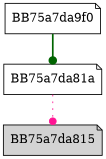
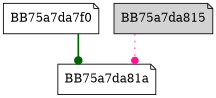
(53, 19) -> (51, 19)
(53, 106) -> (135, 45)
